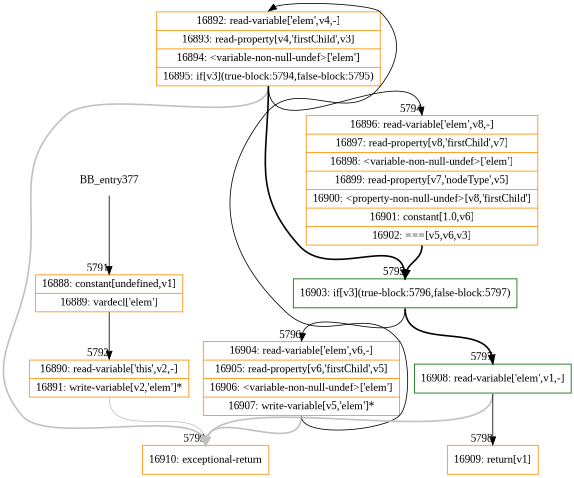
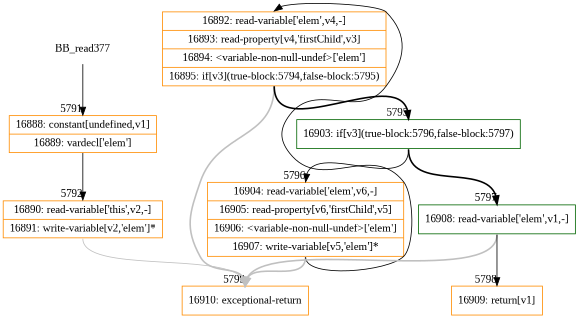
(109, 180) -> (83, 49)
(422, 180) -> none
